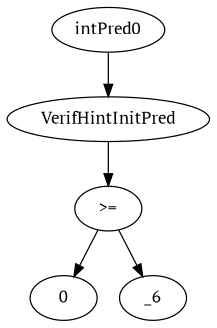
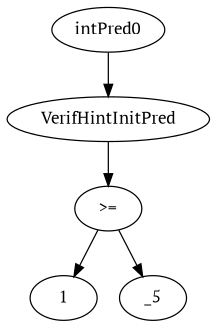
(64, 298) -> (64, 298)
(153, 298) -> (153, 298)
